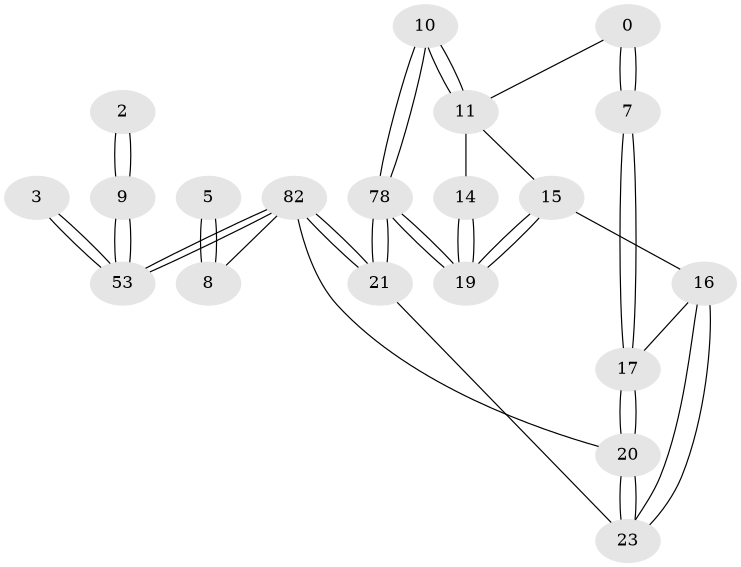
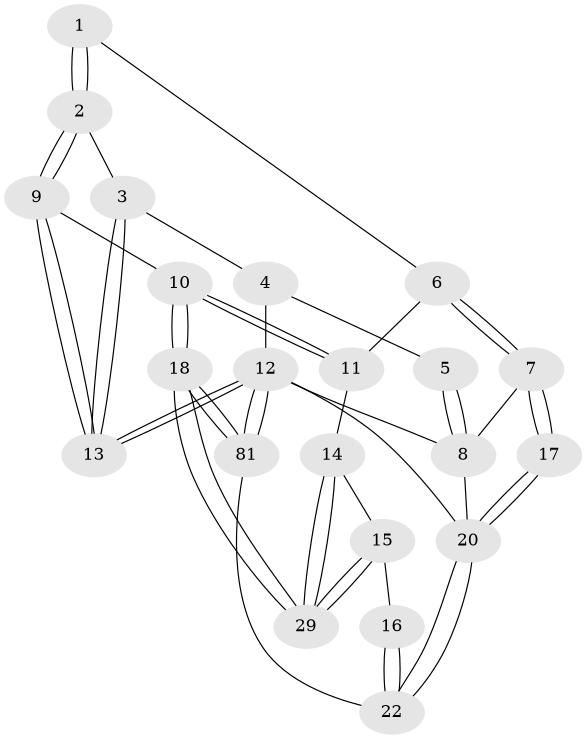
none -> (80, 26)
(628, 26) -> (437, 284)
none -> (101, 155)
(509, 155) -> (357, 498)
(294, 198) -> (266, 369)
(380, 198) -> (180, 369)
none -> (104, 238)
(123, 284) -> (94, 455)
none -> (266, 284)
(380, 284) -> (247, 455)
(466, 284) -> (306, 627)
(666, 327) -> none
none -> (498, 412)
none -> (466, 498)
(628, 541) -> (392, 713)
